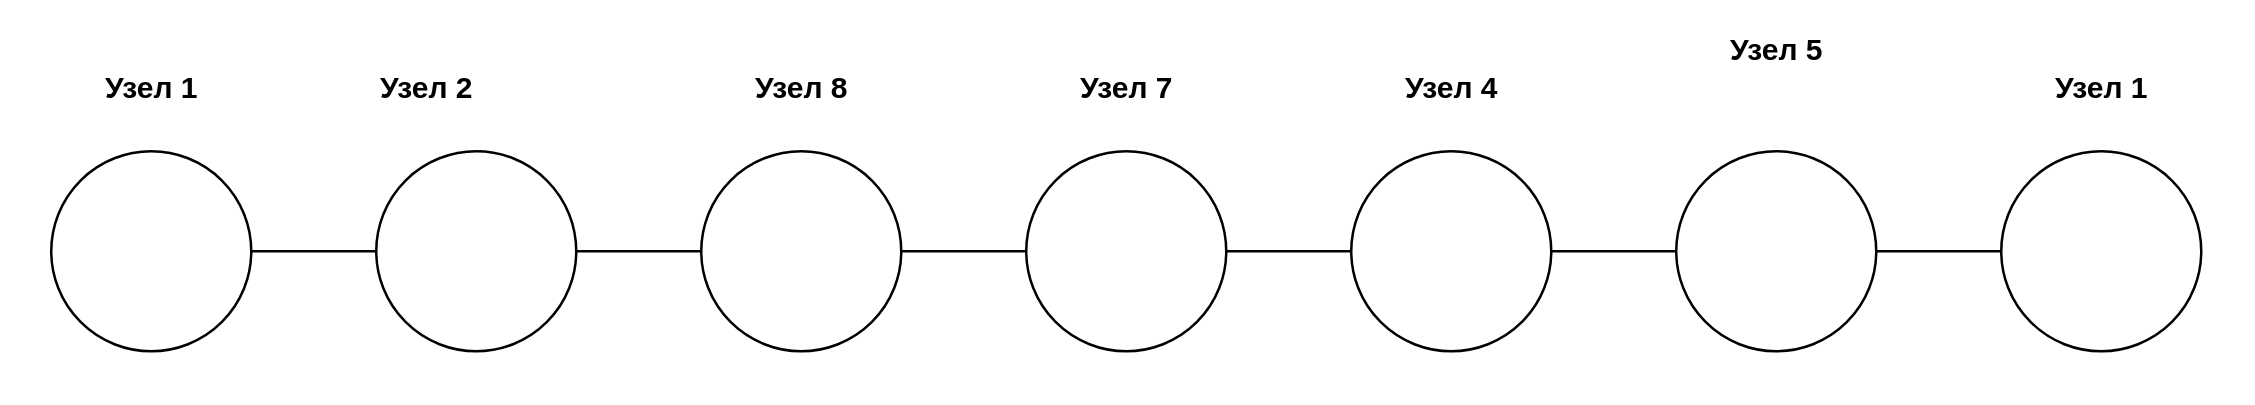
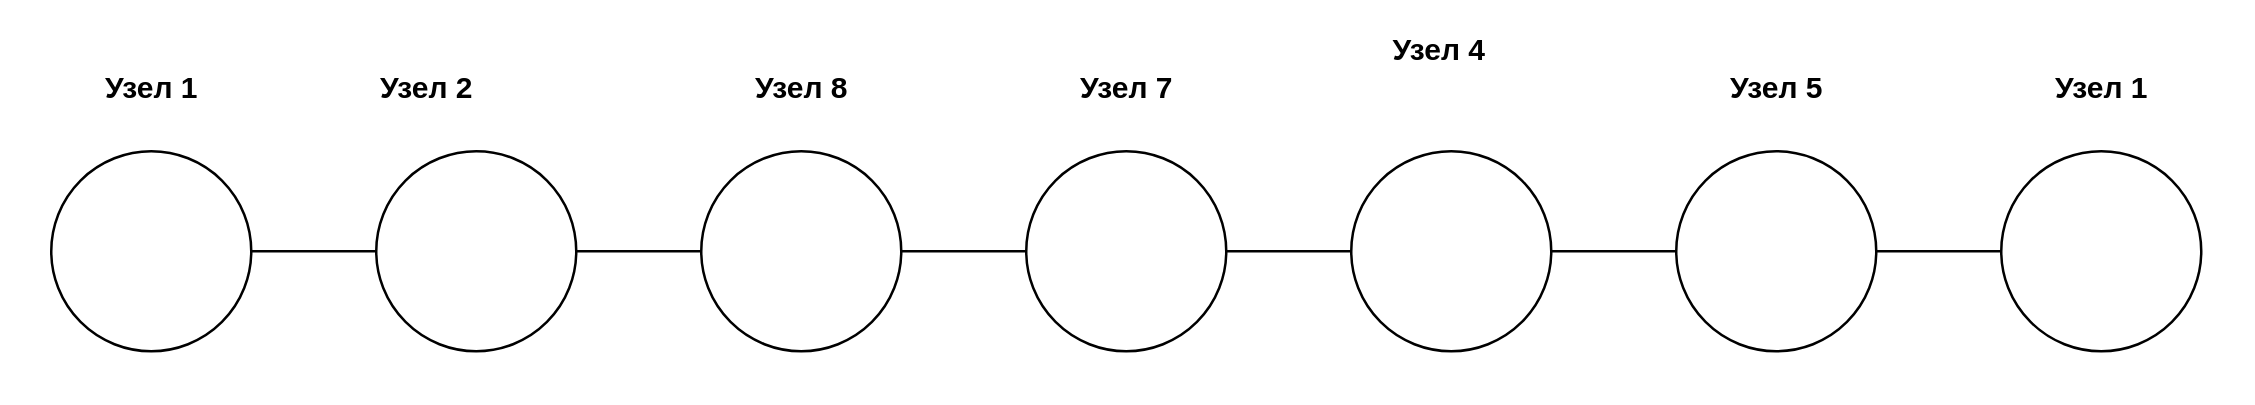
(1776, 51) -> (1776, 89)
(1451, 89) -> (1439, 51)
